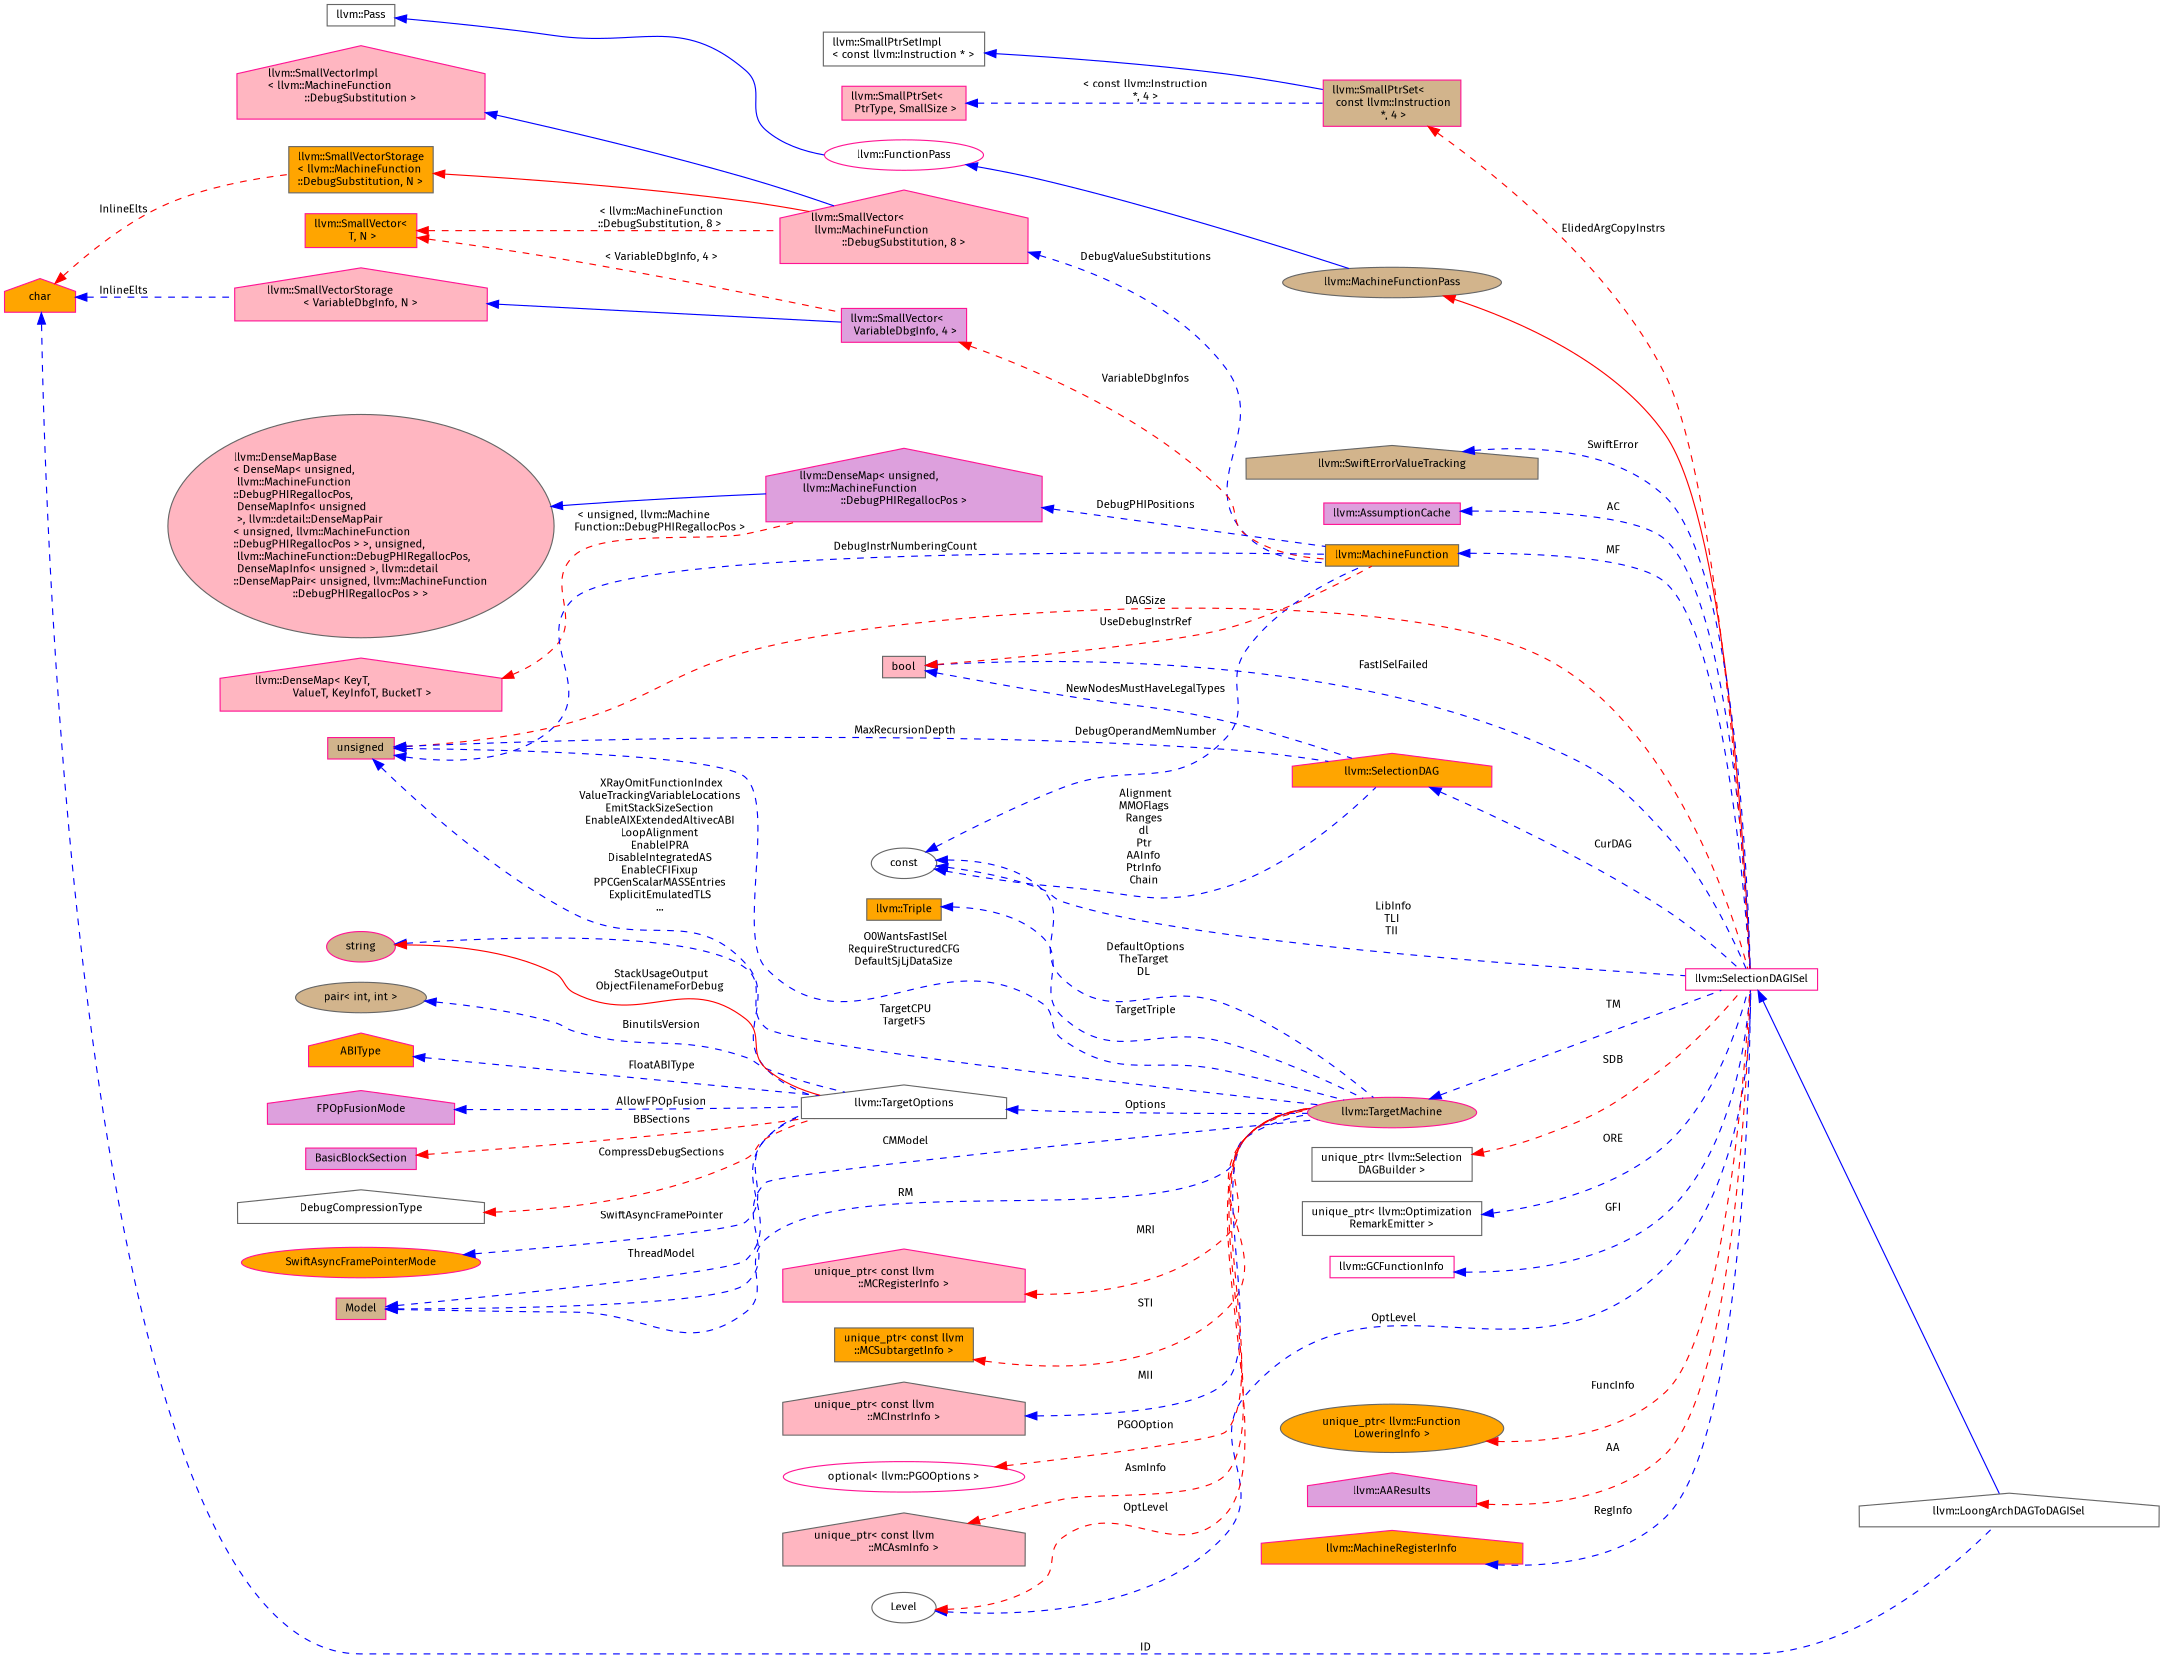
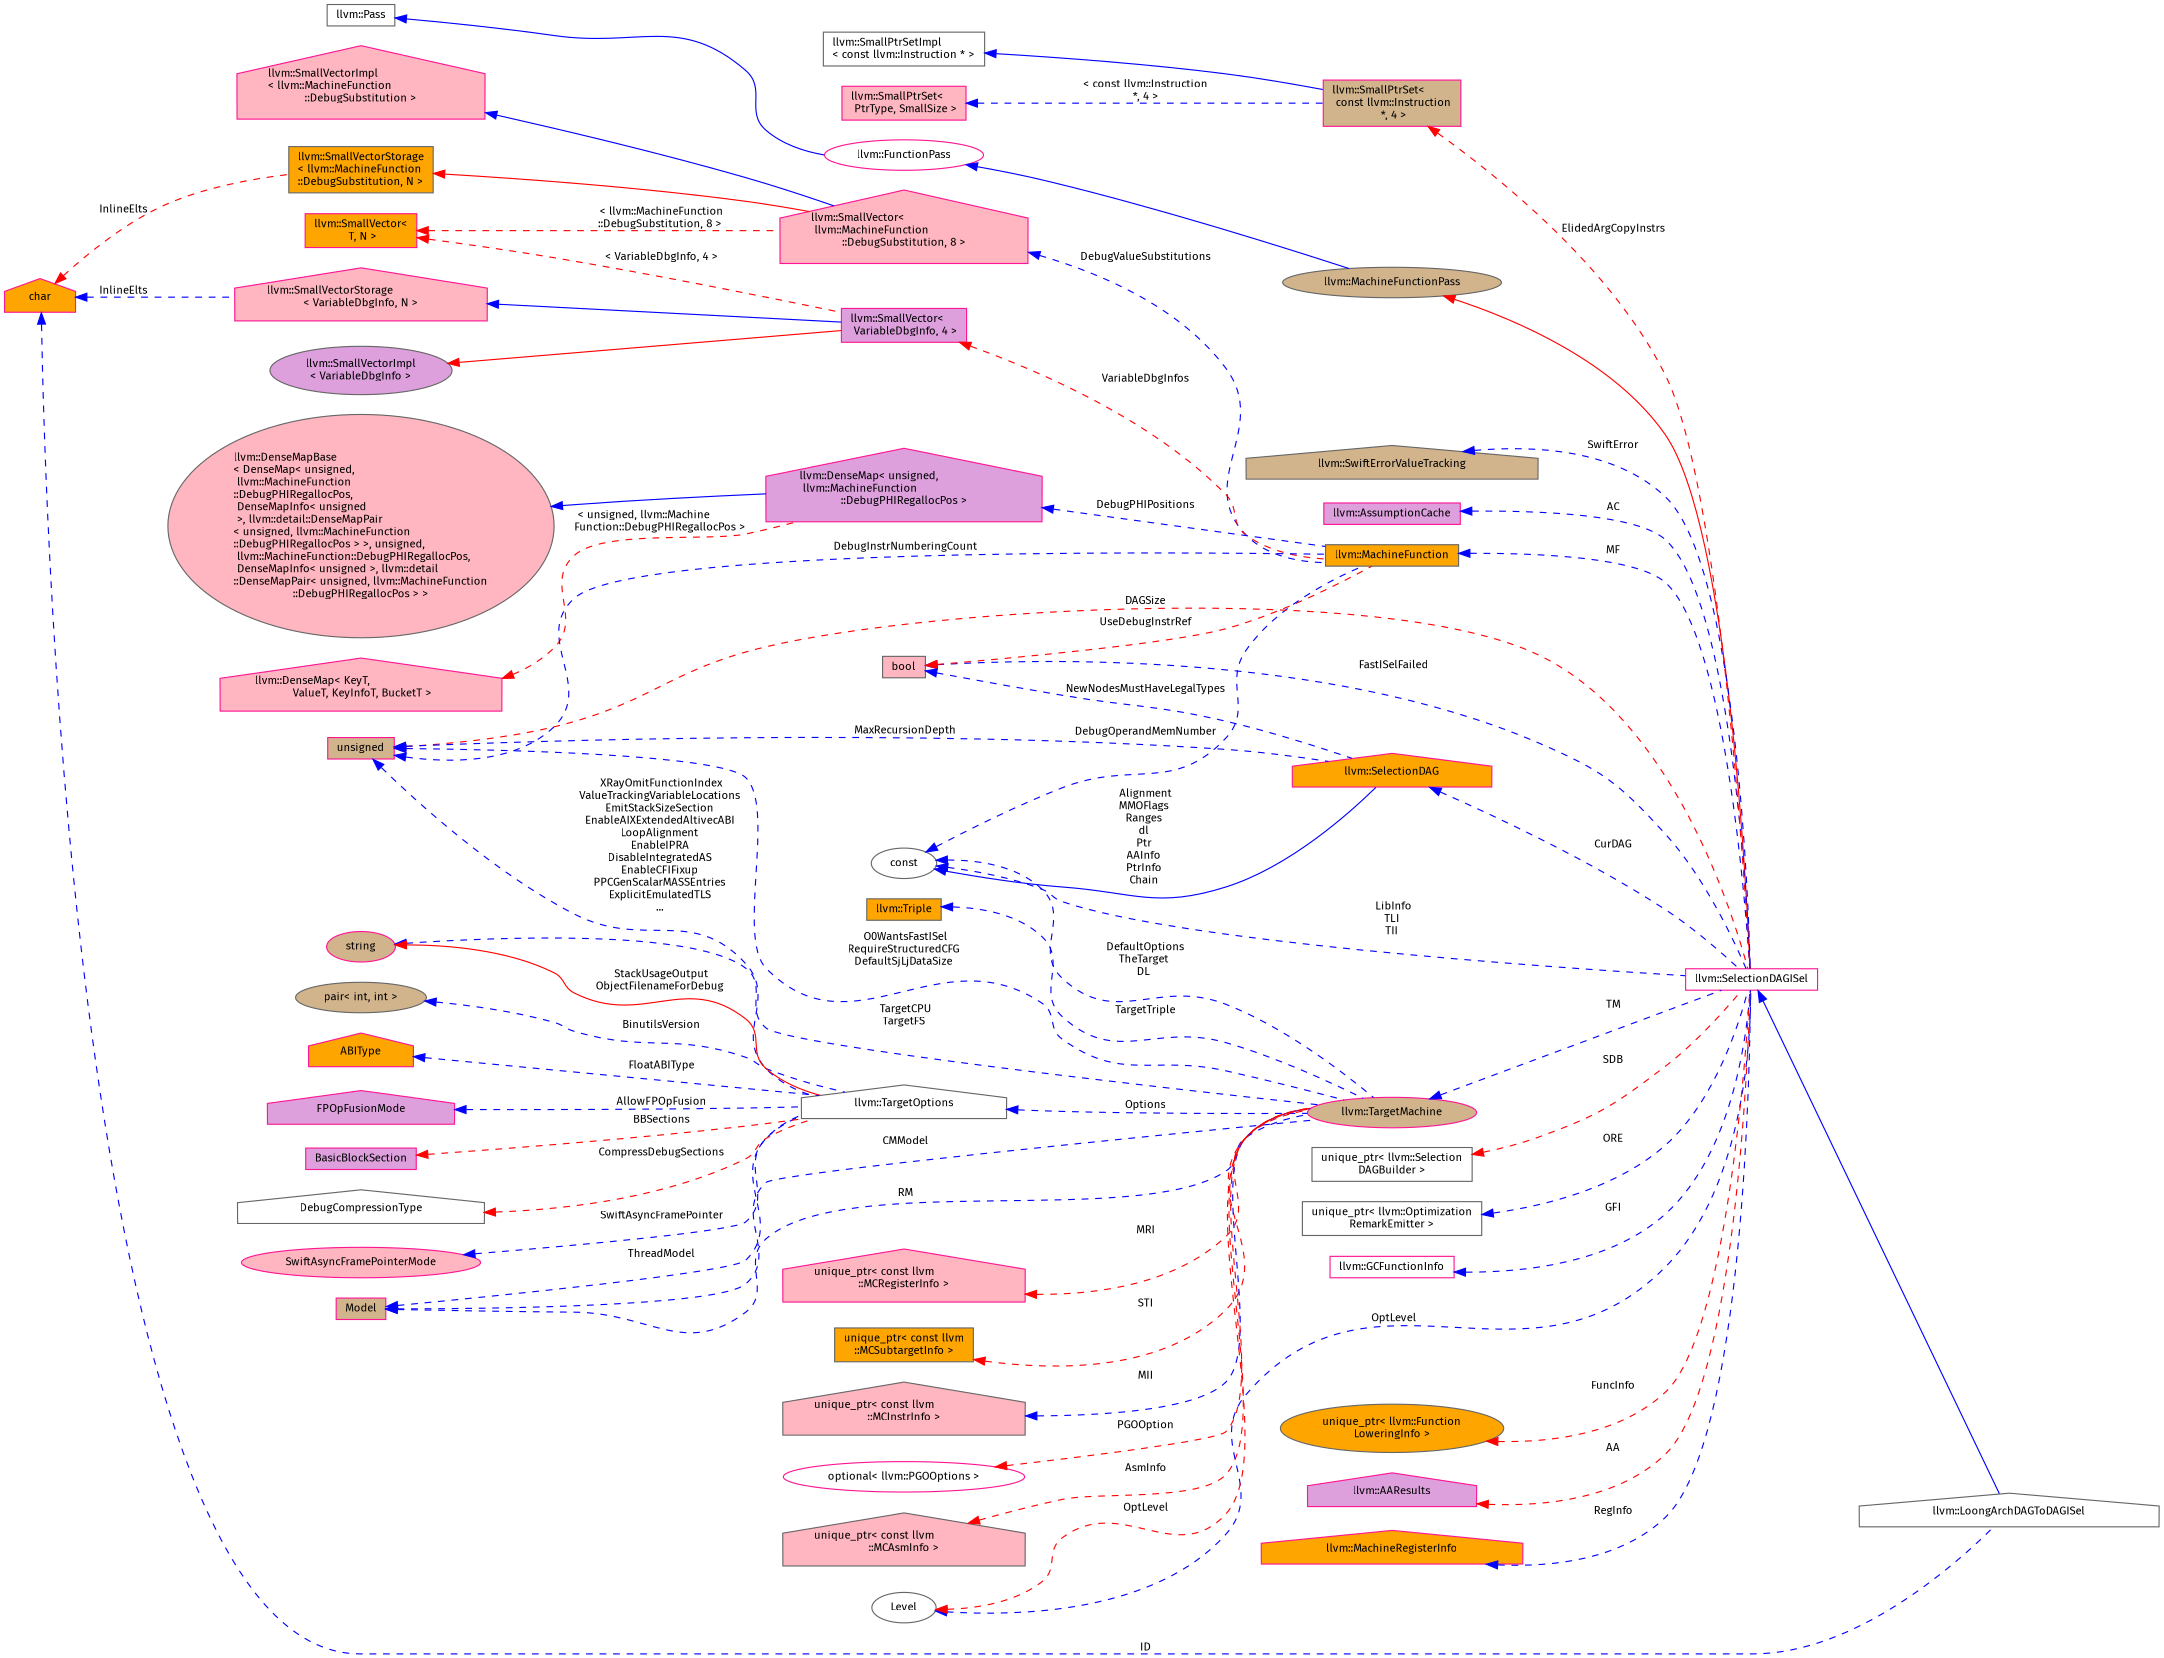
none -> (361, 370)
(1176, 897) -> (1176, 897)
(361, 1263) -> (361, 1263)
